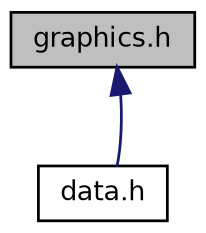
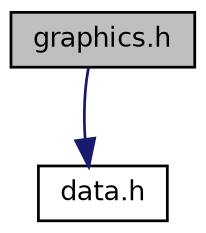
(121, 131) -> (85, 103)
